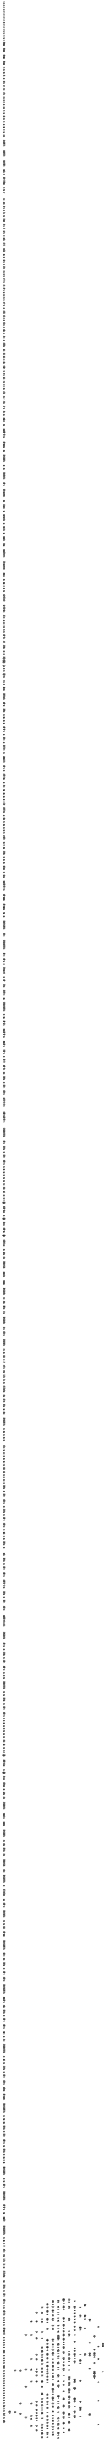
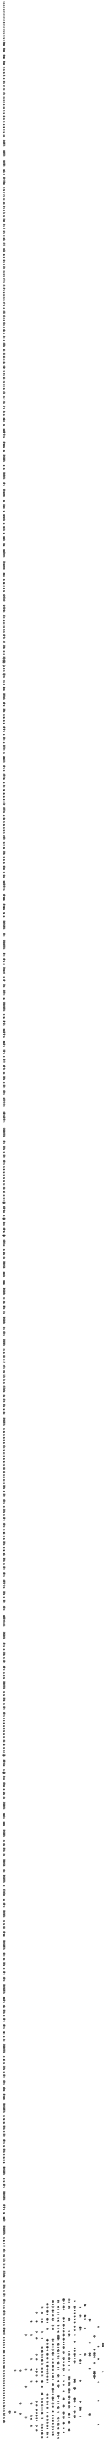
none -> (4, 196)
none -> (4, 1443)
none -> (4, 1551)
